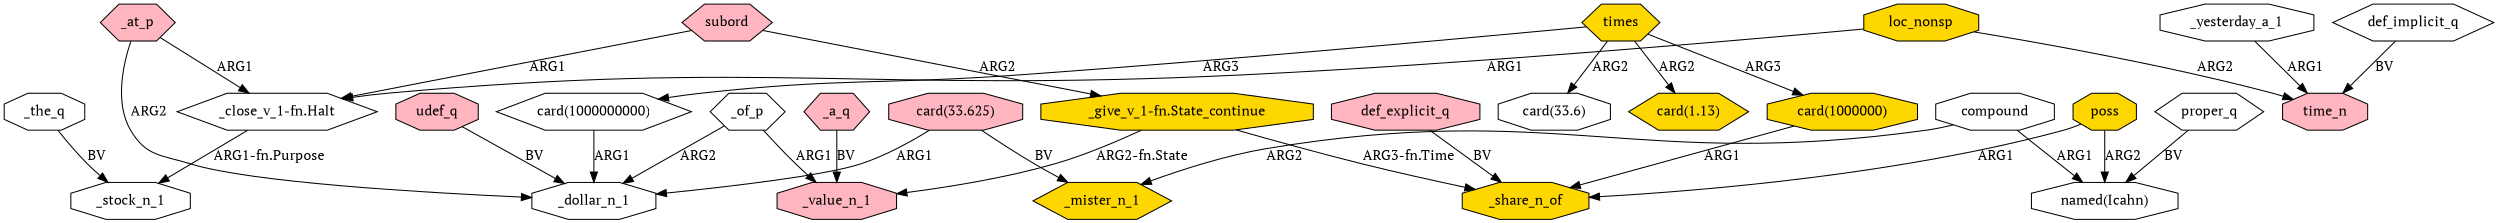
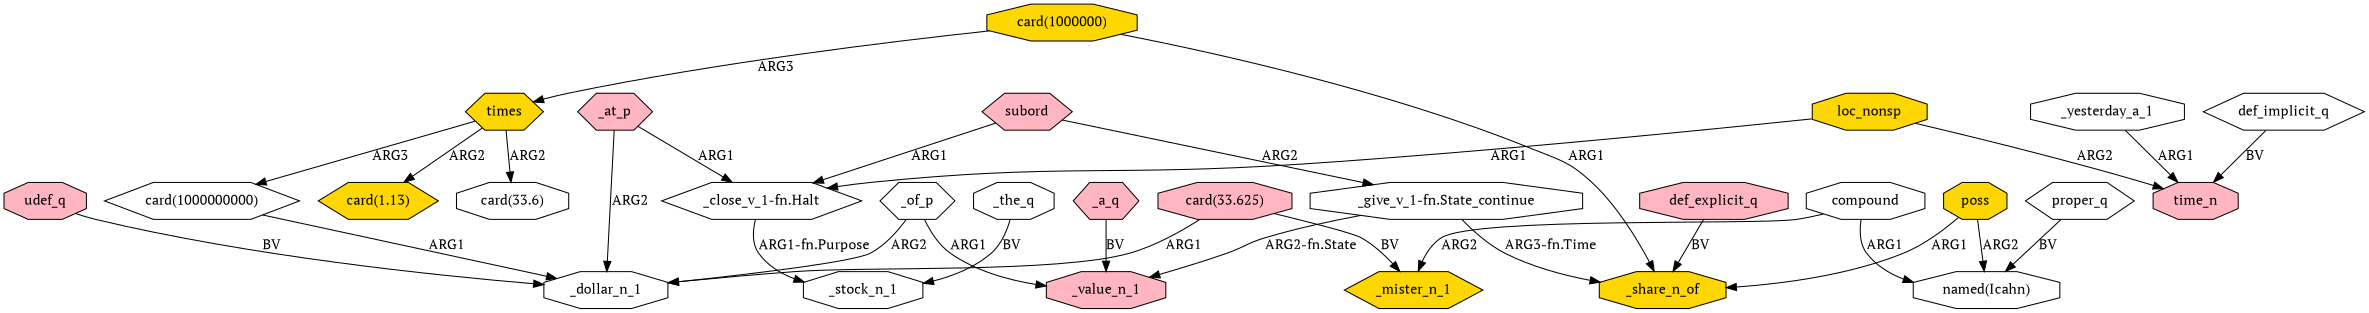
(1721, 63) -> (765, 59)
(1177, 112) -> (1446, 201)
